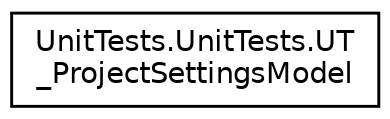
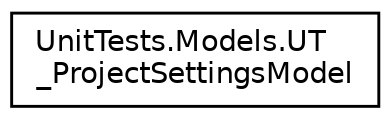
(195, 60) -> (195, 60)
